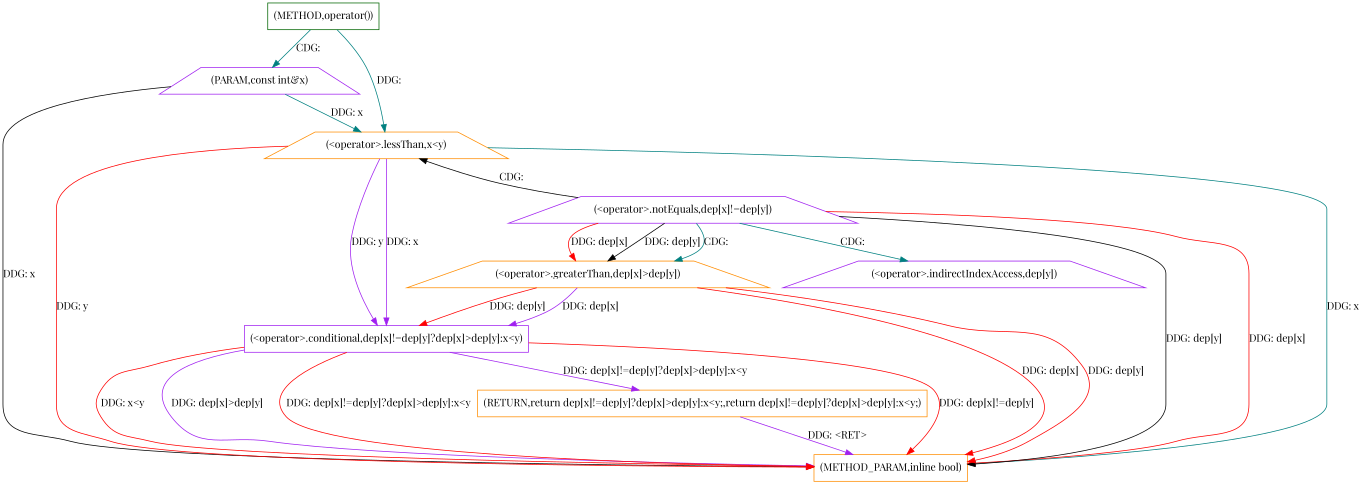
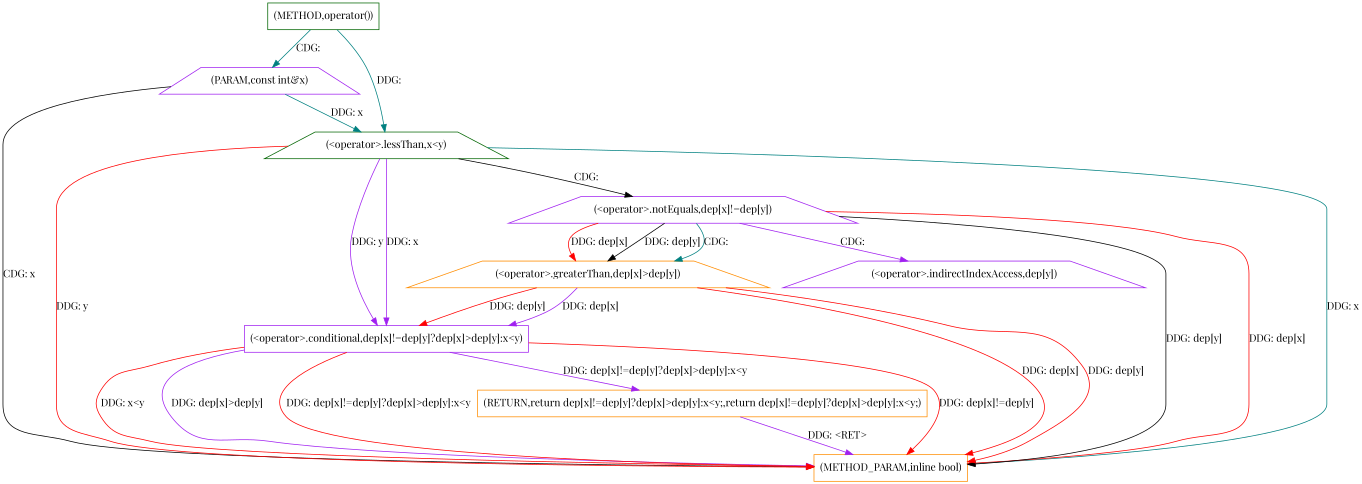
(386, 145) -> (386, 145)
(501, 184) -> (542, 175)
(820, 241) -> (820, 241)
(19, 274) -> (19, 274)
